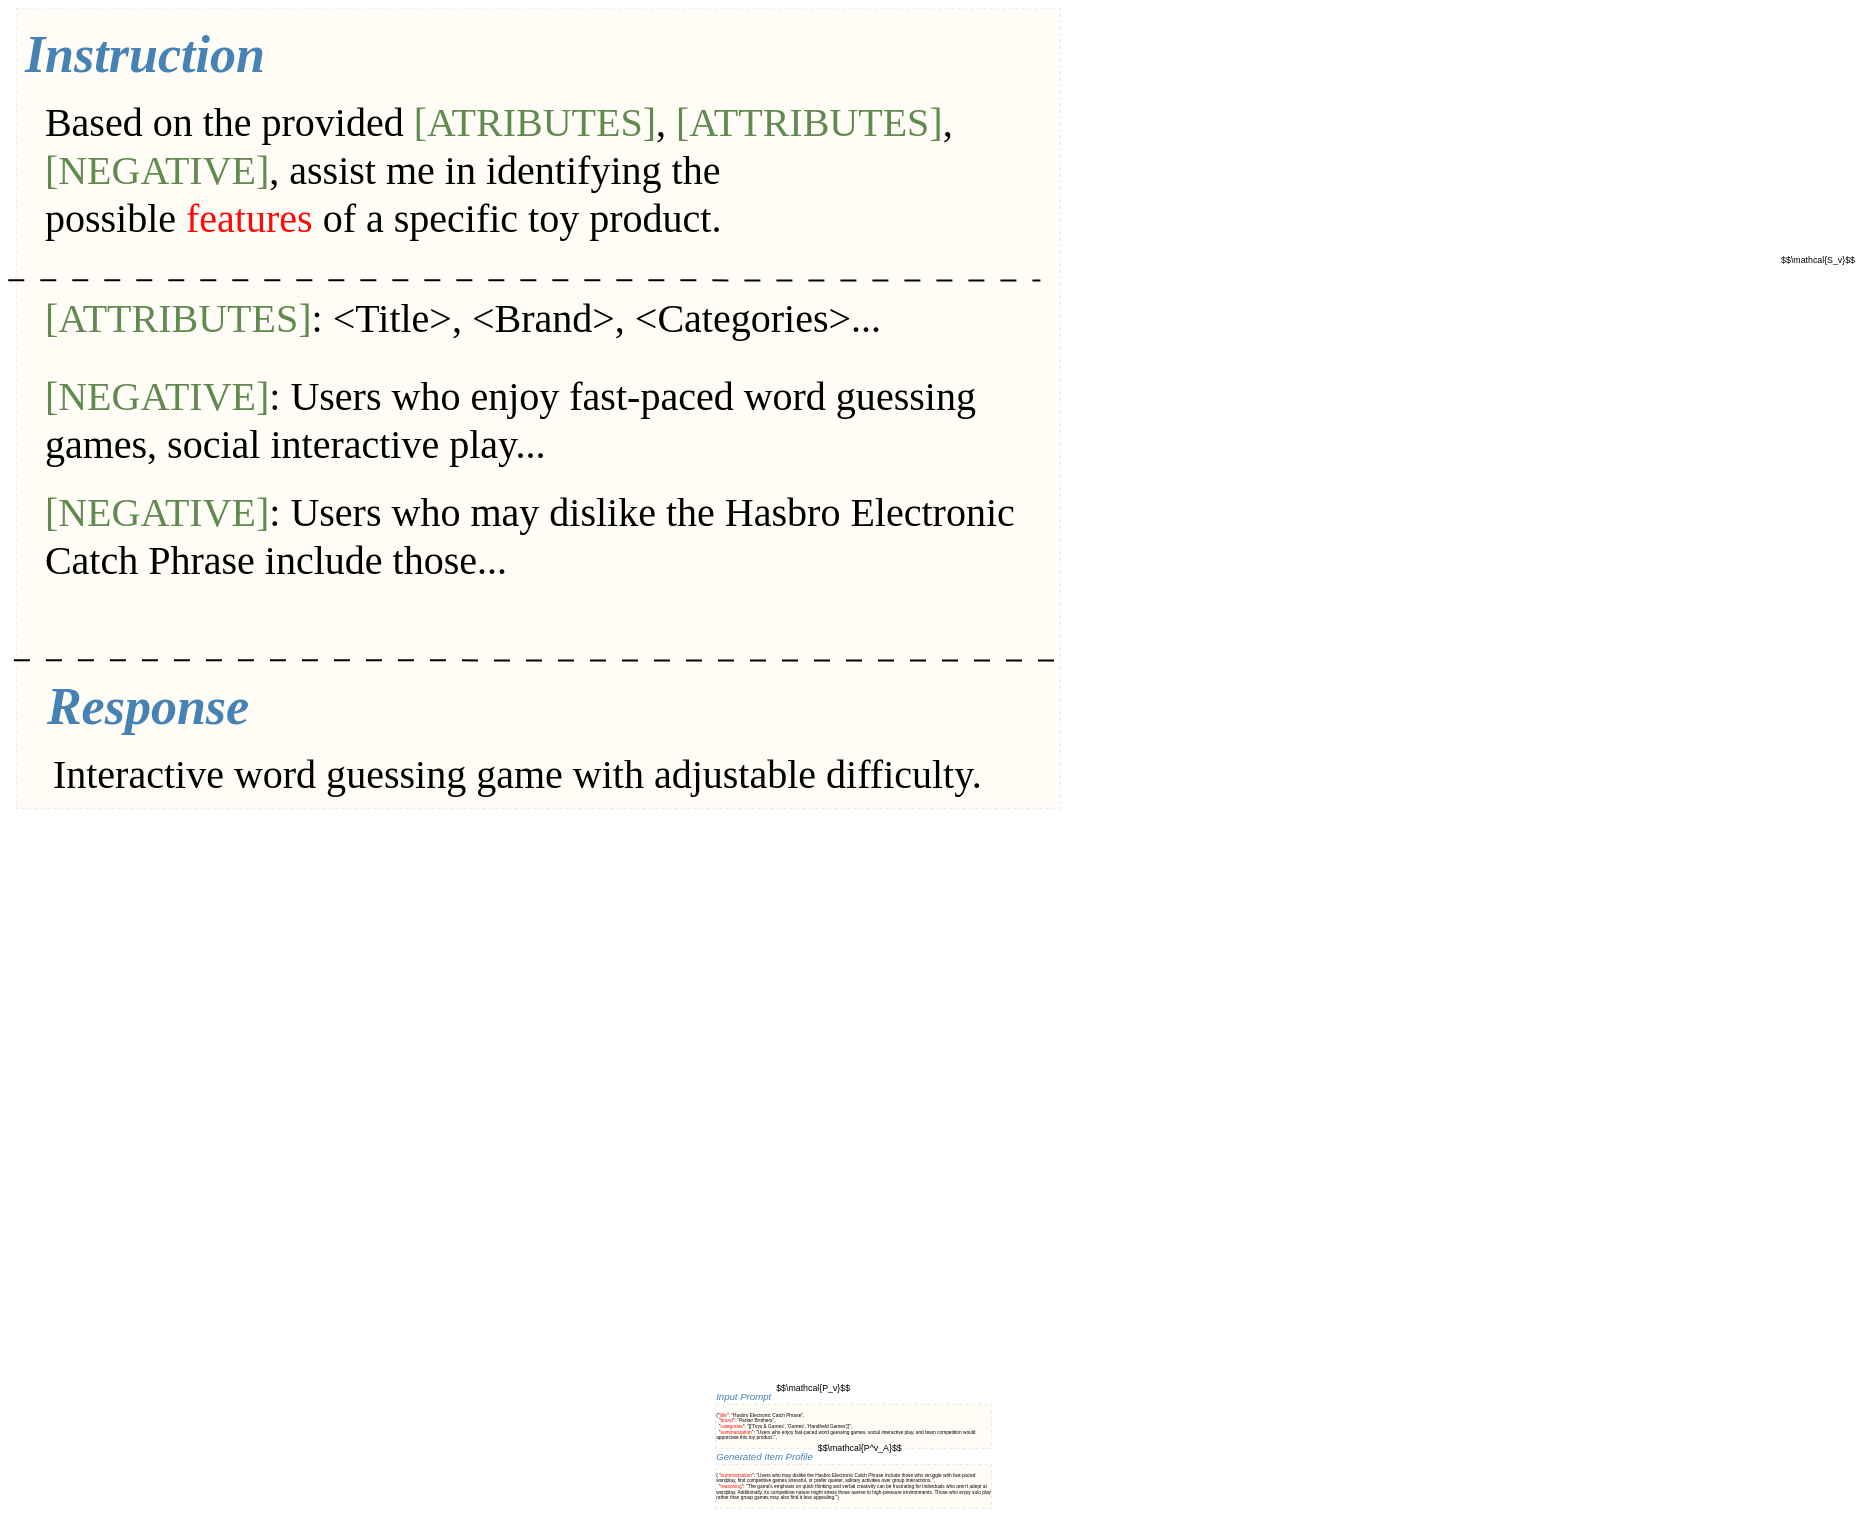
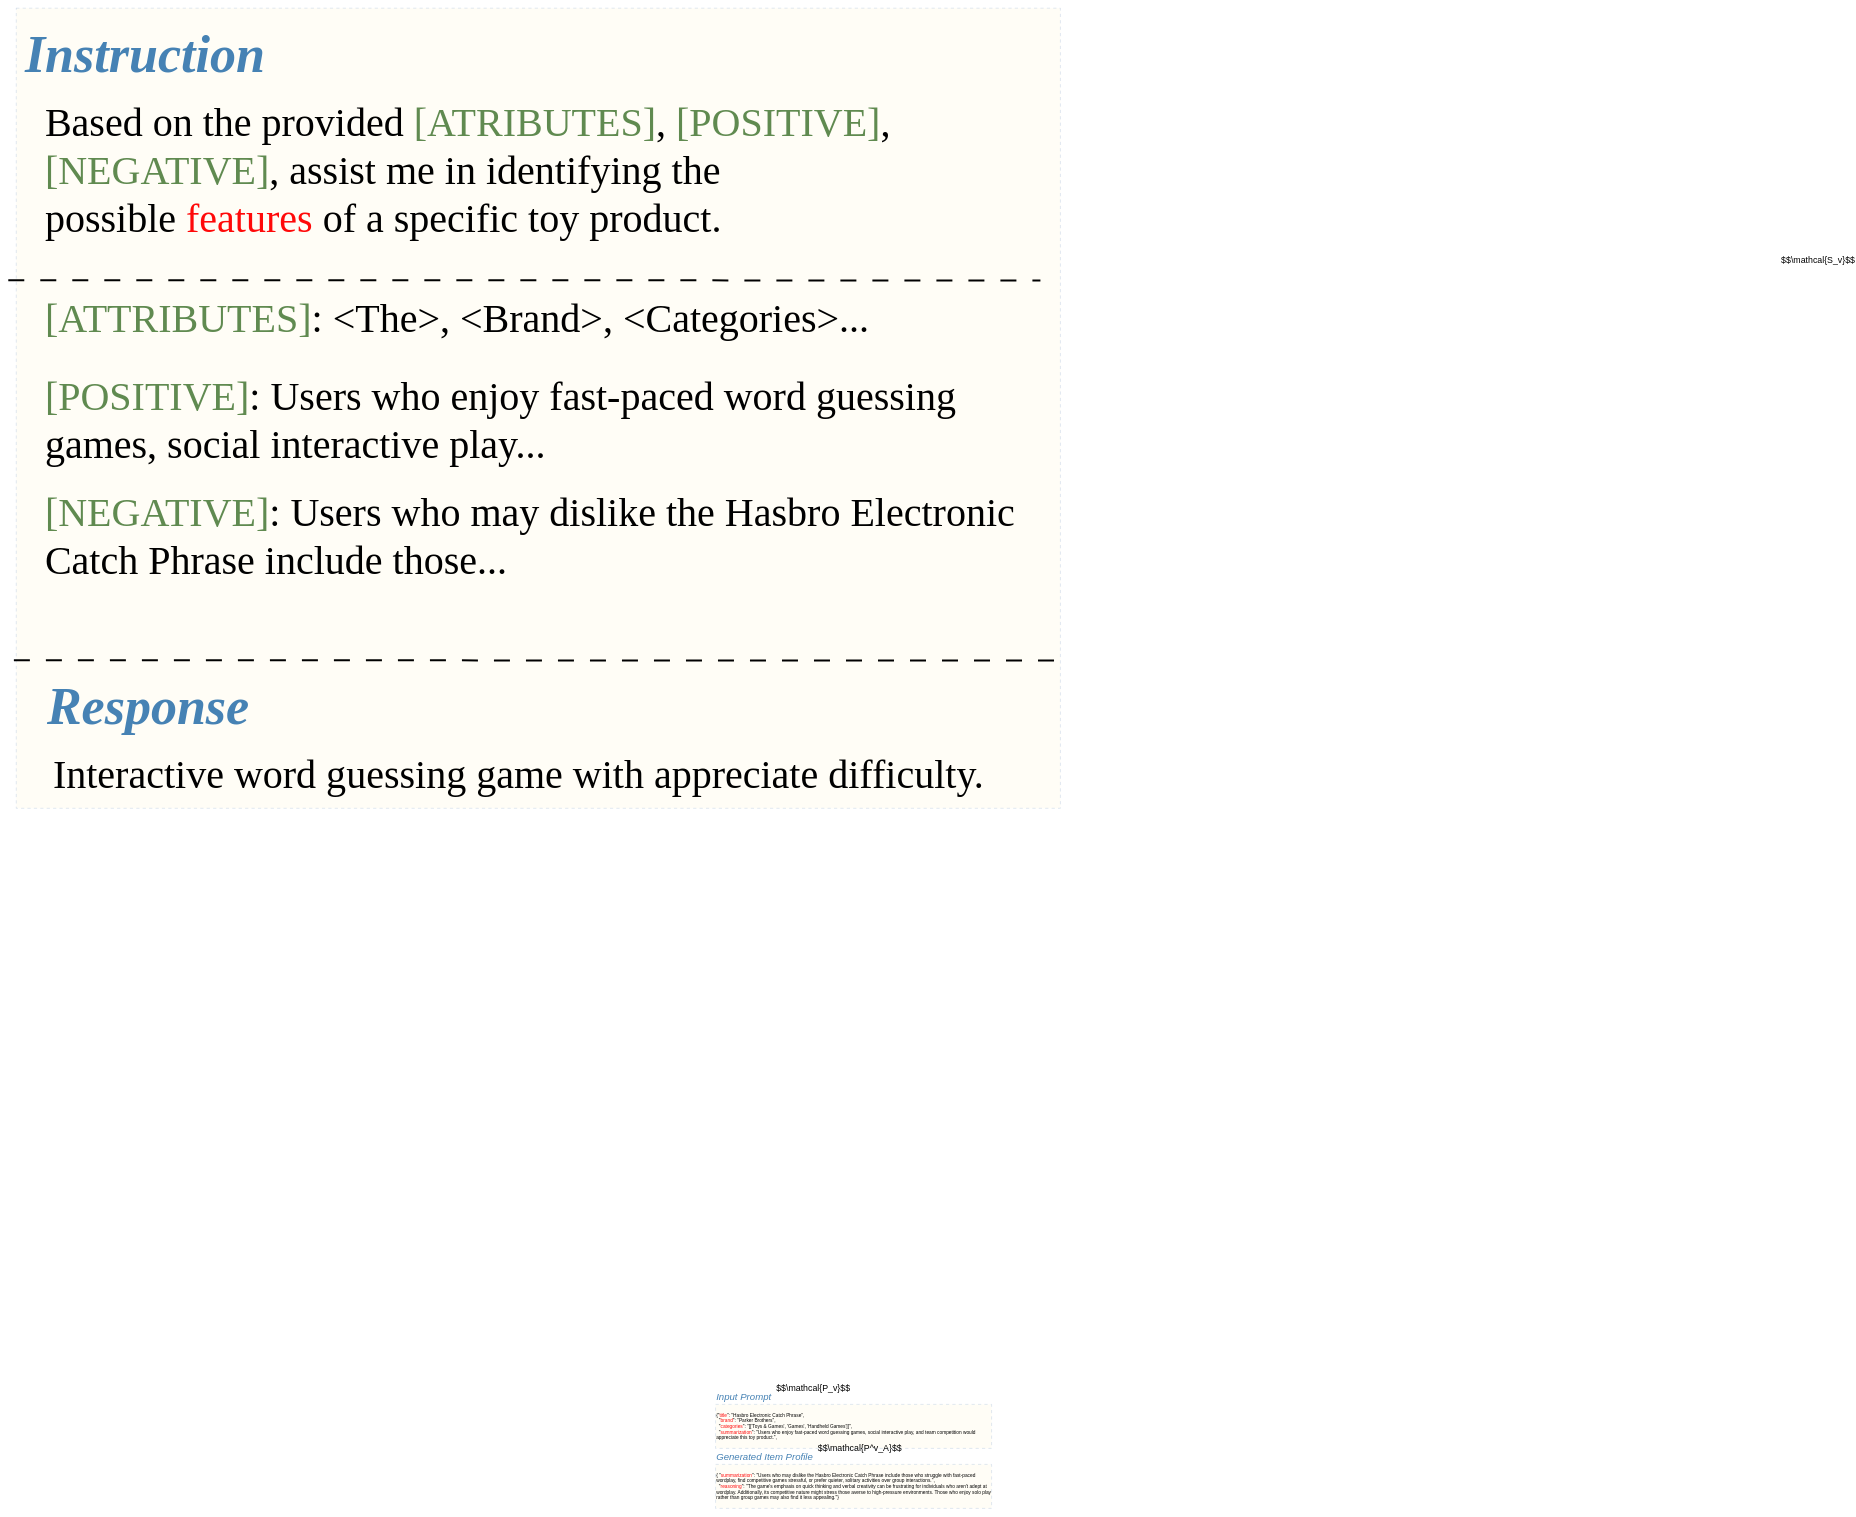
(509, 195) -> (509, 195)
(475, 343) -> (475, 343)
(529, 421) -> (529, 421)
(537, 799) -> (537, 799)
